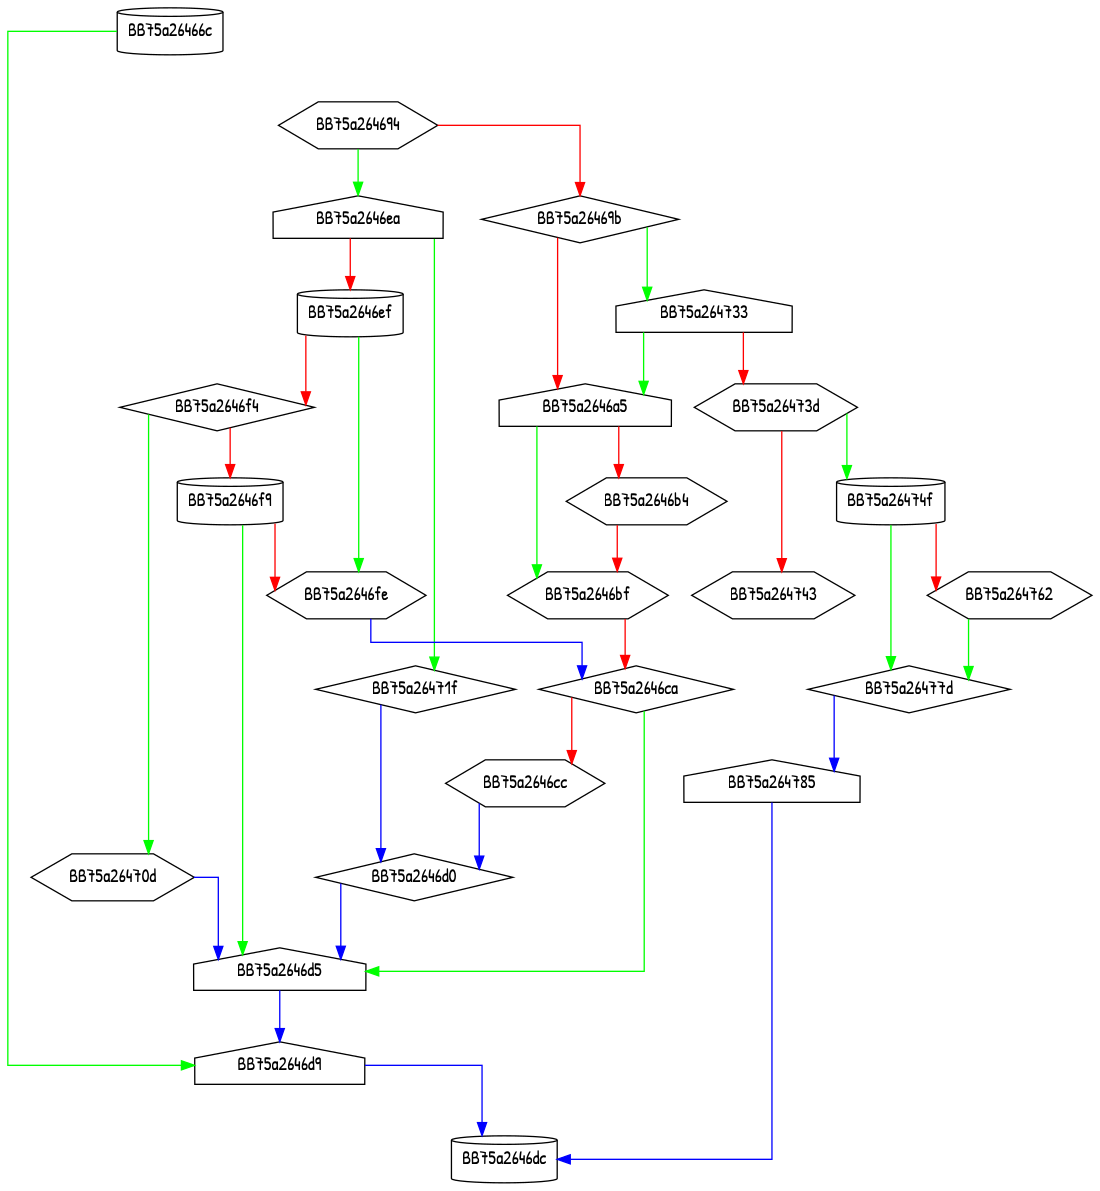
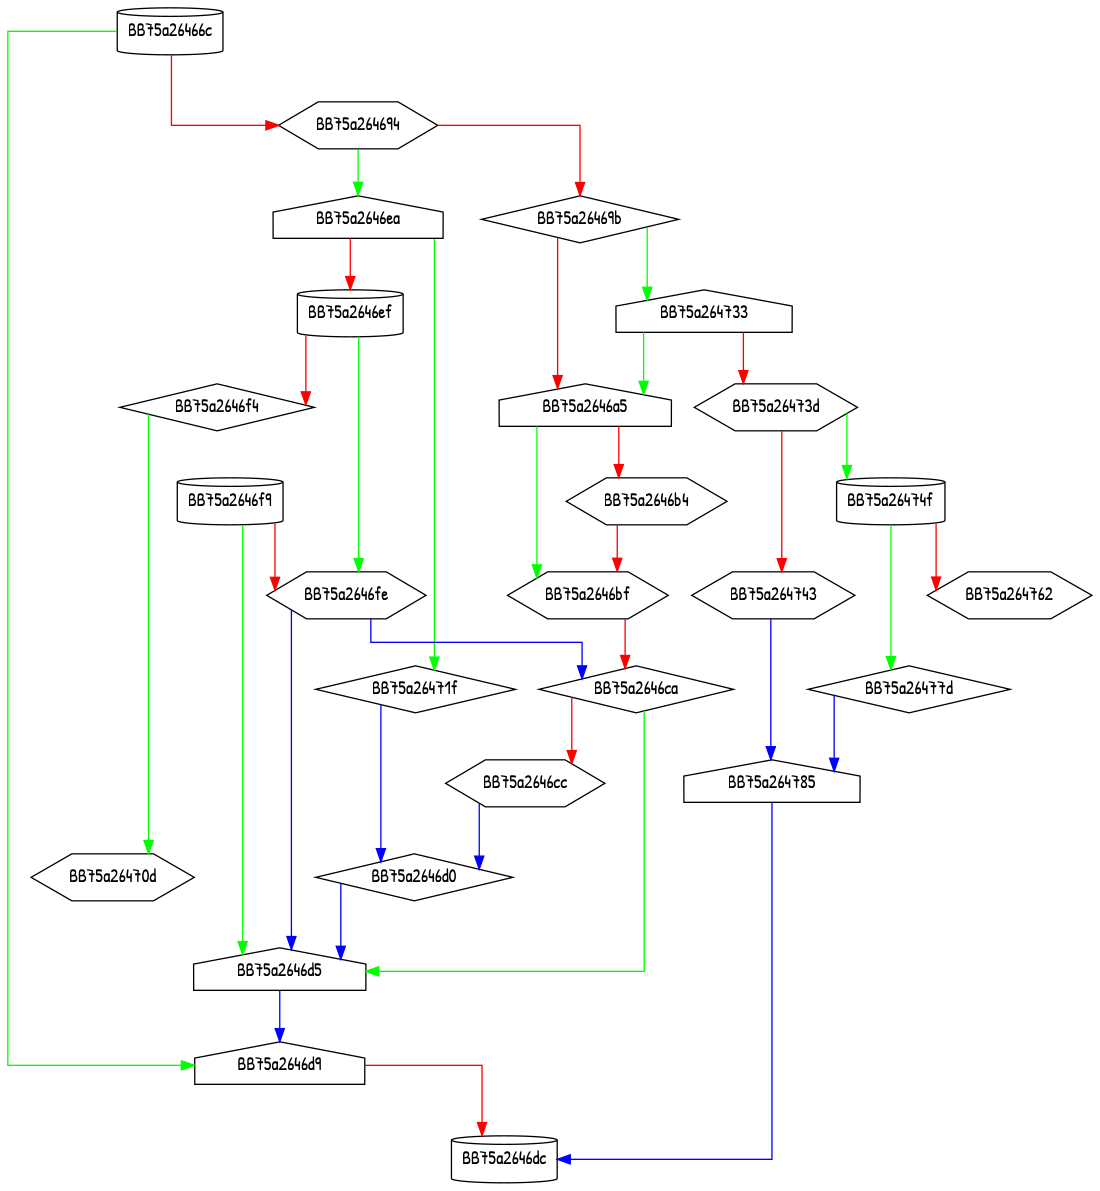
none -> (184, 125)
(230, 446) -> none
(969, 643) -> none
none -> (771, 683)
(218, 900) -> (291, 773)
(452, 1065) -> (452, 1065)
